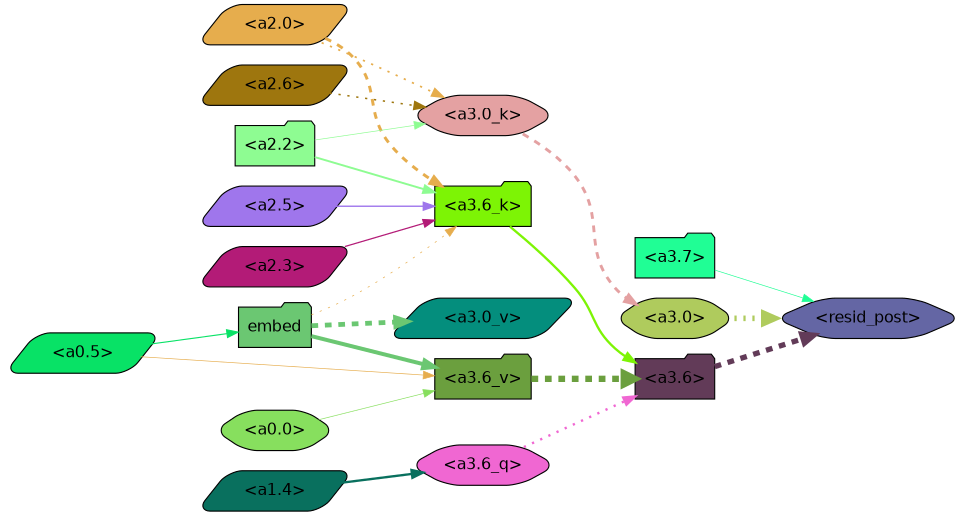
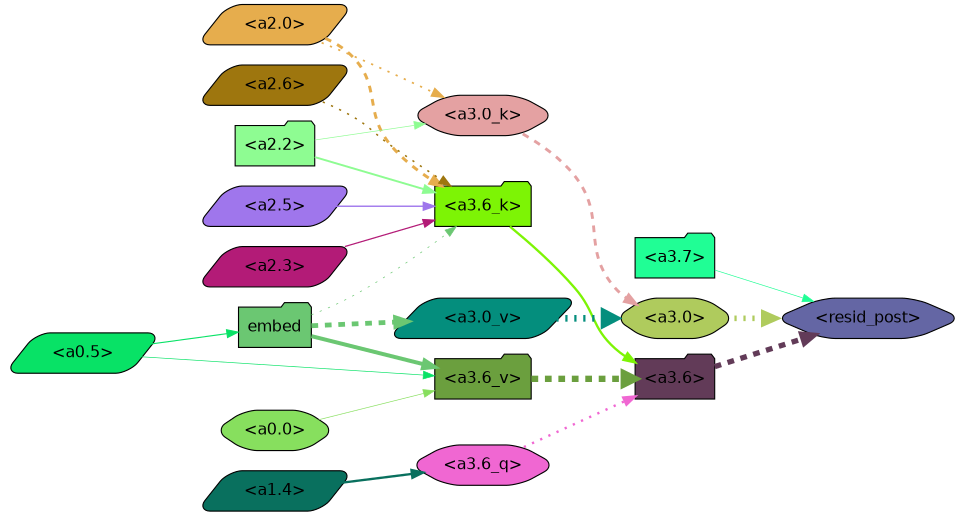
(363, 98) -> (363, 124)
(382, 279) -> (382, 279)
none -> (580, 318)
(282, 366) -> (282, 366)
